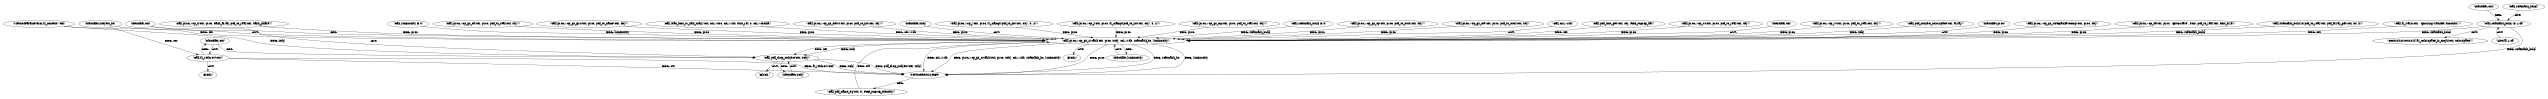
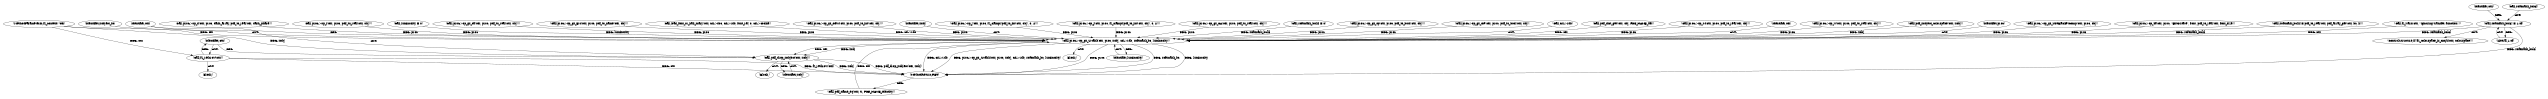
none -> (338, 24)
(1936, 24) -> (1936, 24)
none -> (2505, 31)
(153, 41) -> (121, 43)
